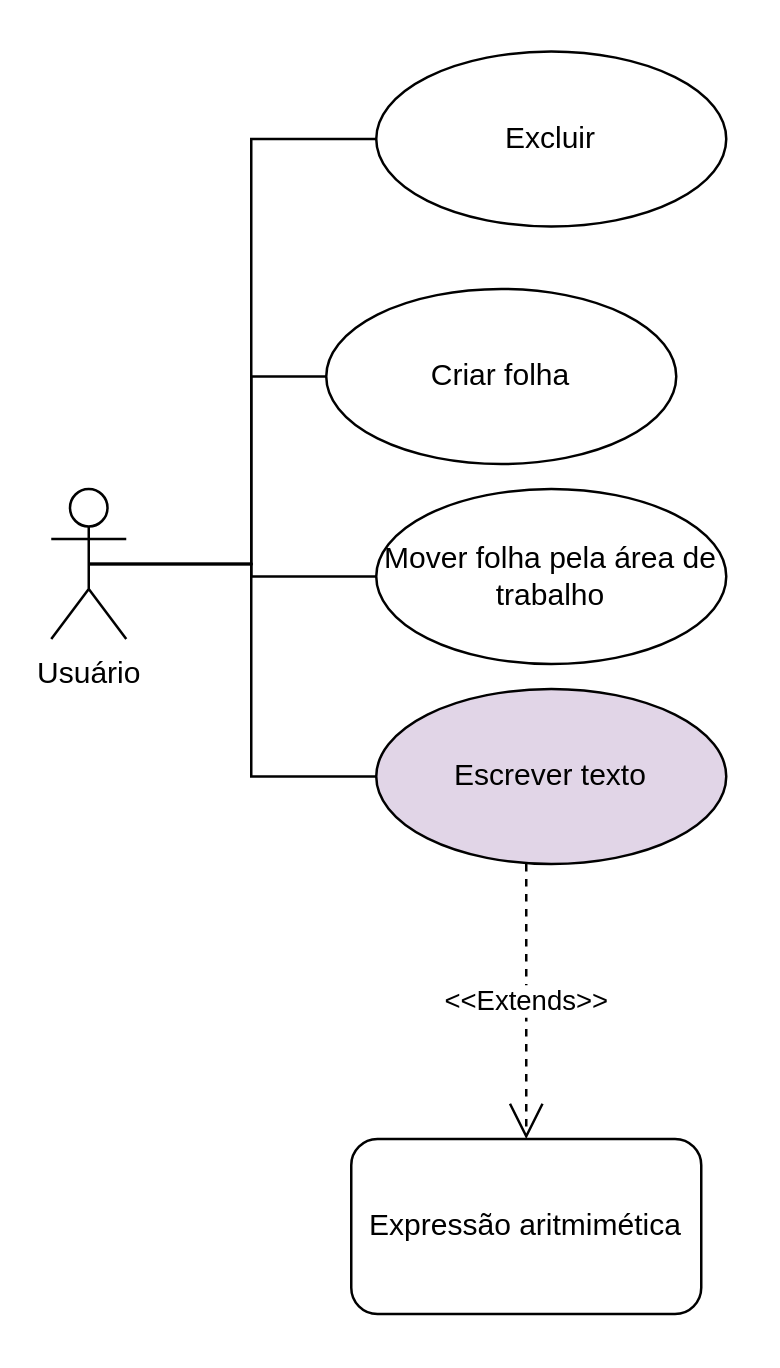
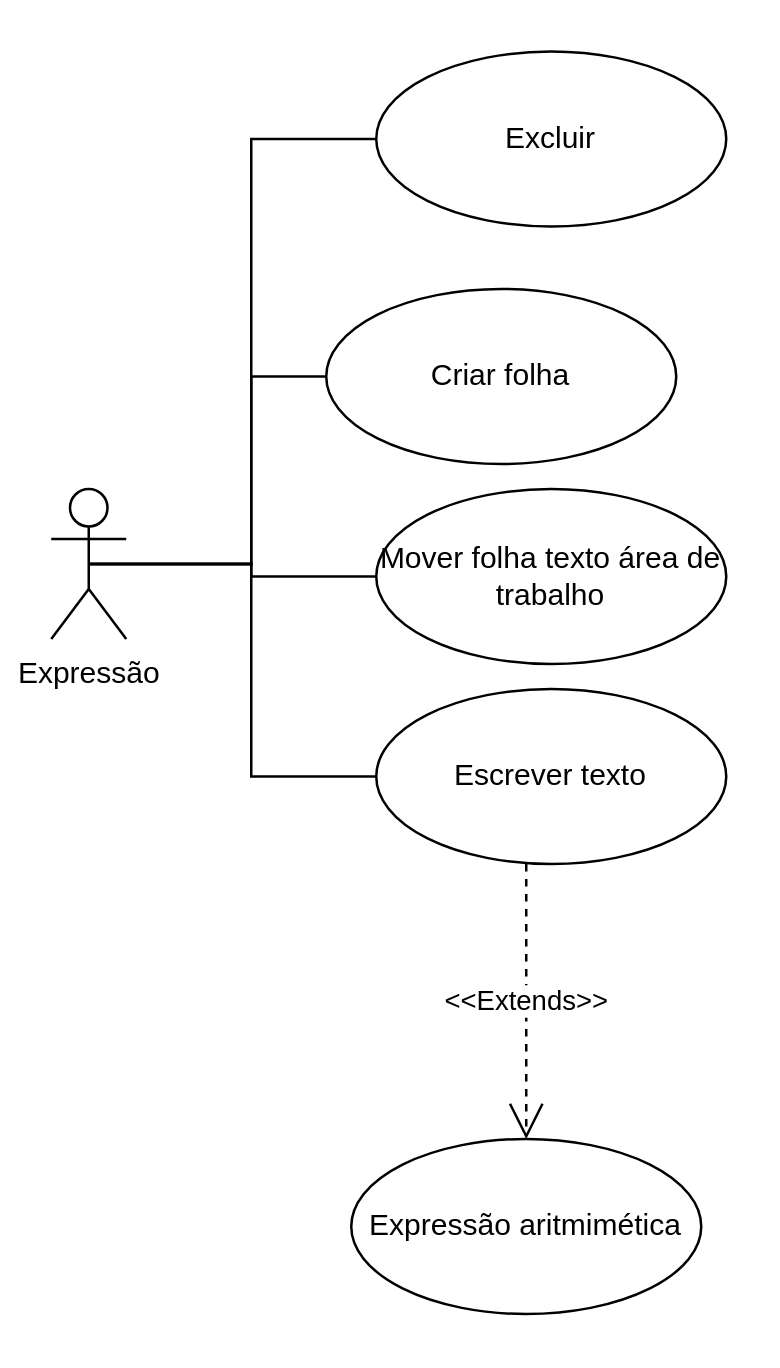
(551, 576) -> (551, 576)
(90, 674) -> (90, 674)
(551, 776) -> (551, 776)
(526, 1226) -> (526, 1226)
